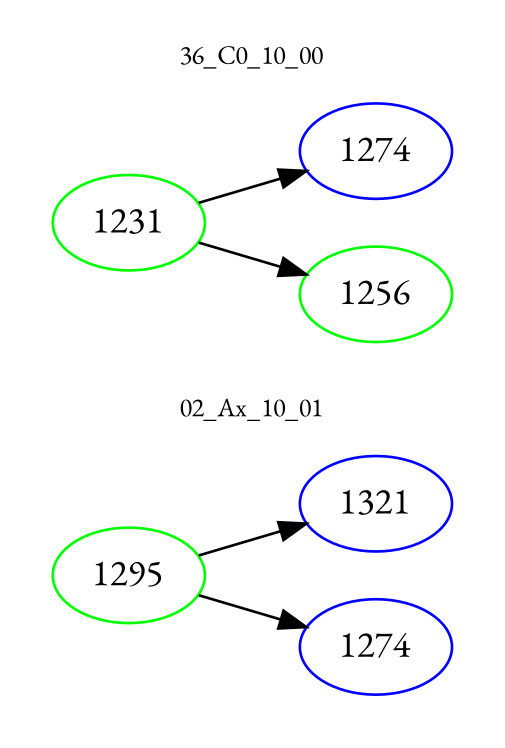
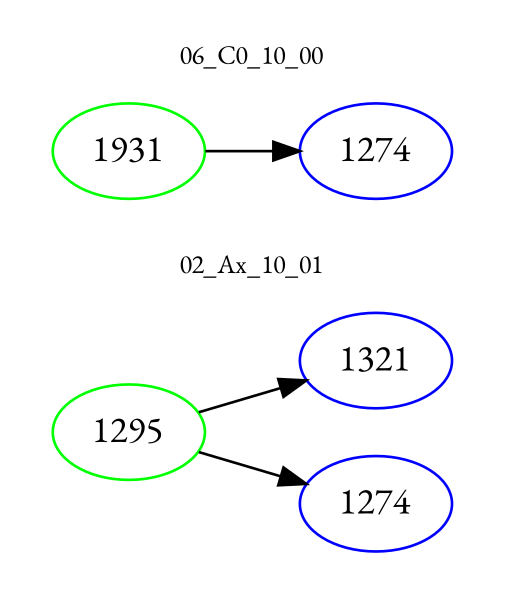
(252, 57) -> (252, 57)
(129, 223) -> (129, 151)
(376, 294) -> none
